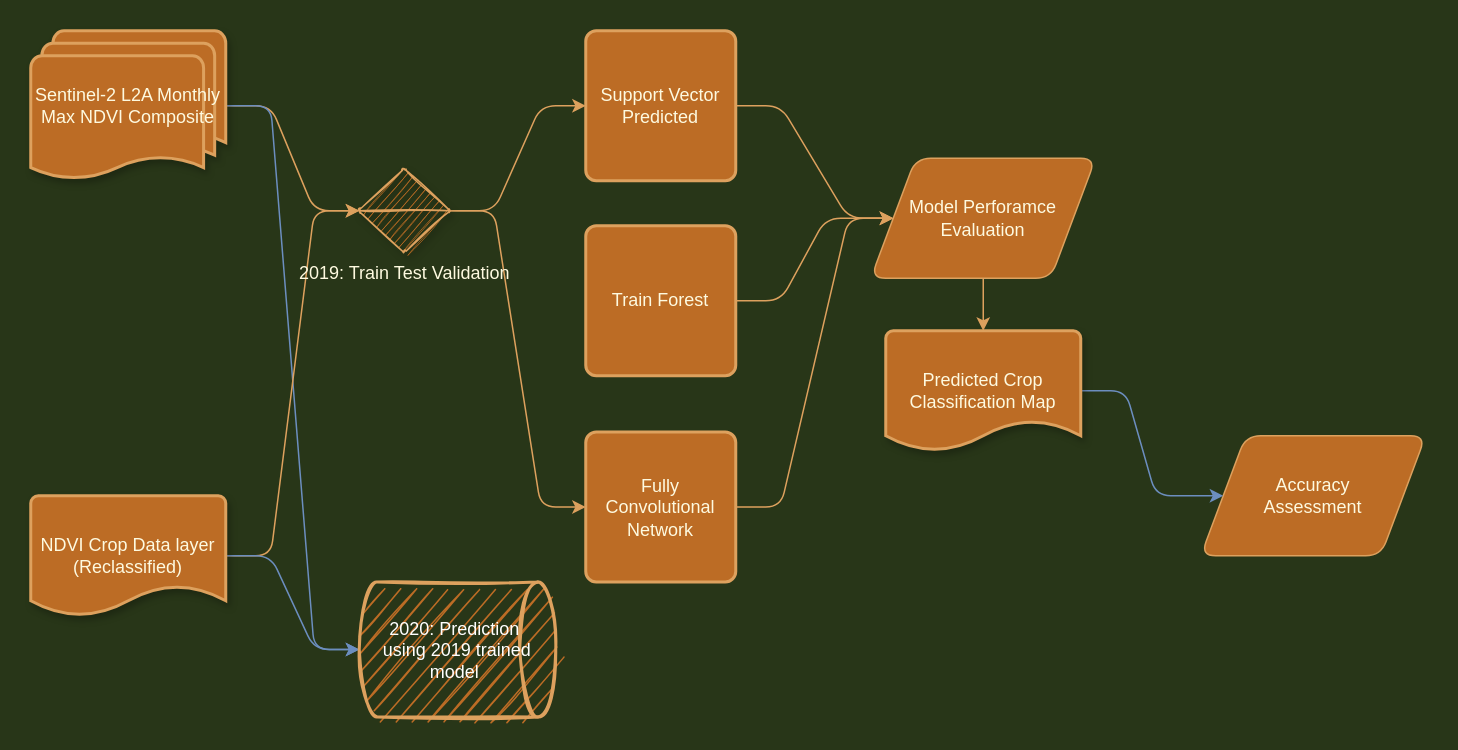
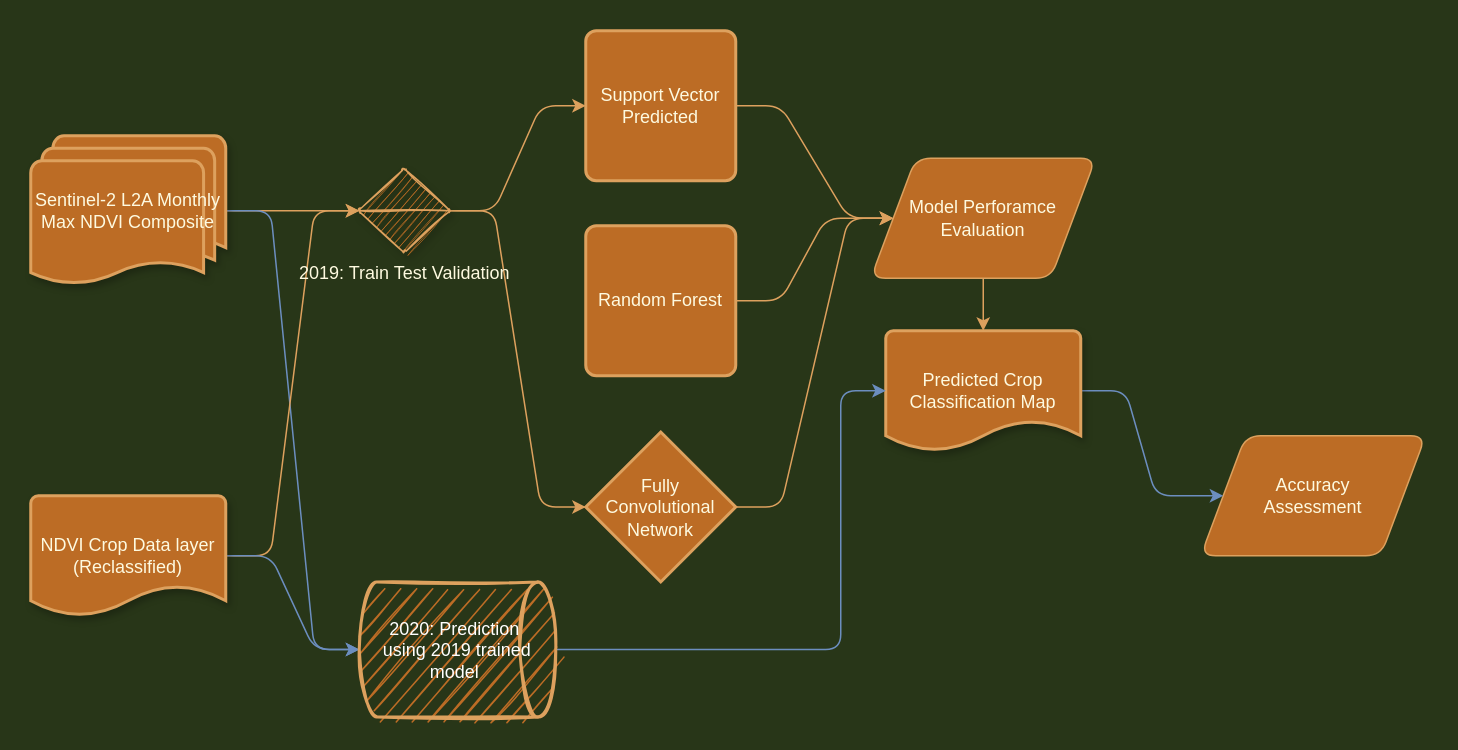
(128, 106) -> (128, 211)
(661, 301) -> (661, 301)
(661, 507) -> (661, 507)
none -> (837, 646)
